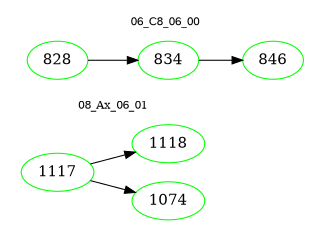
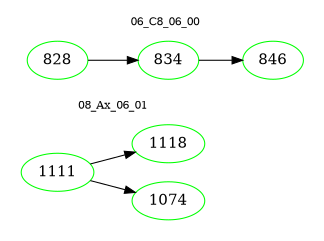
(58, 172) -> (58, 172)
